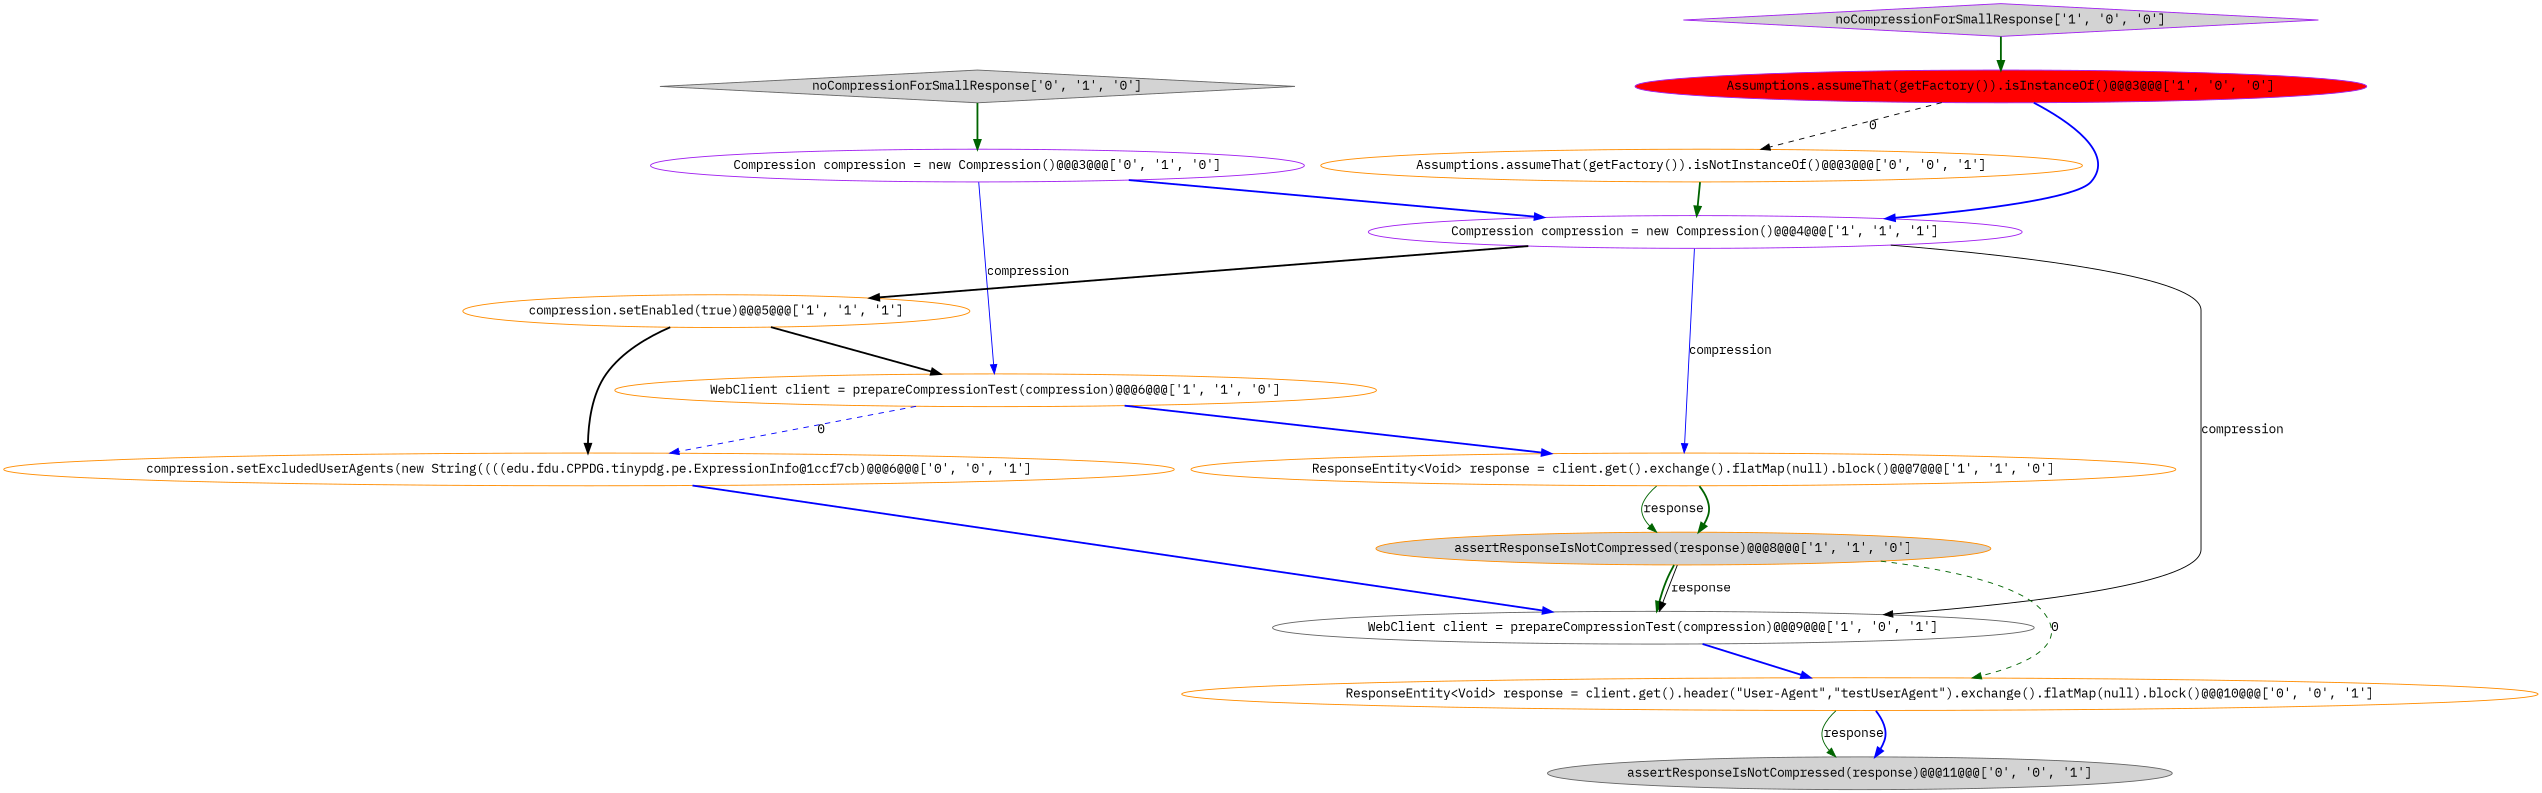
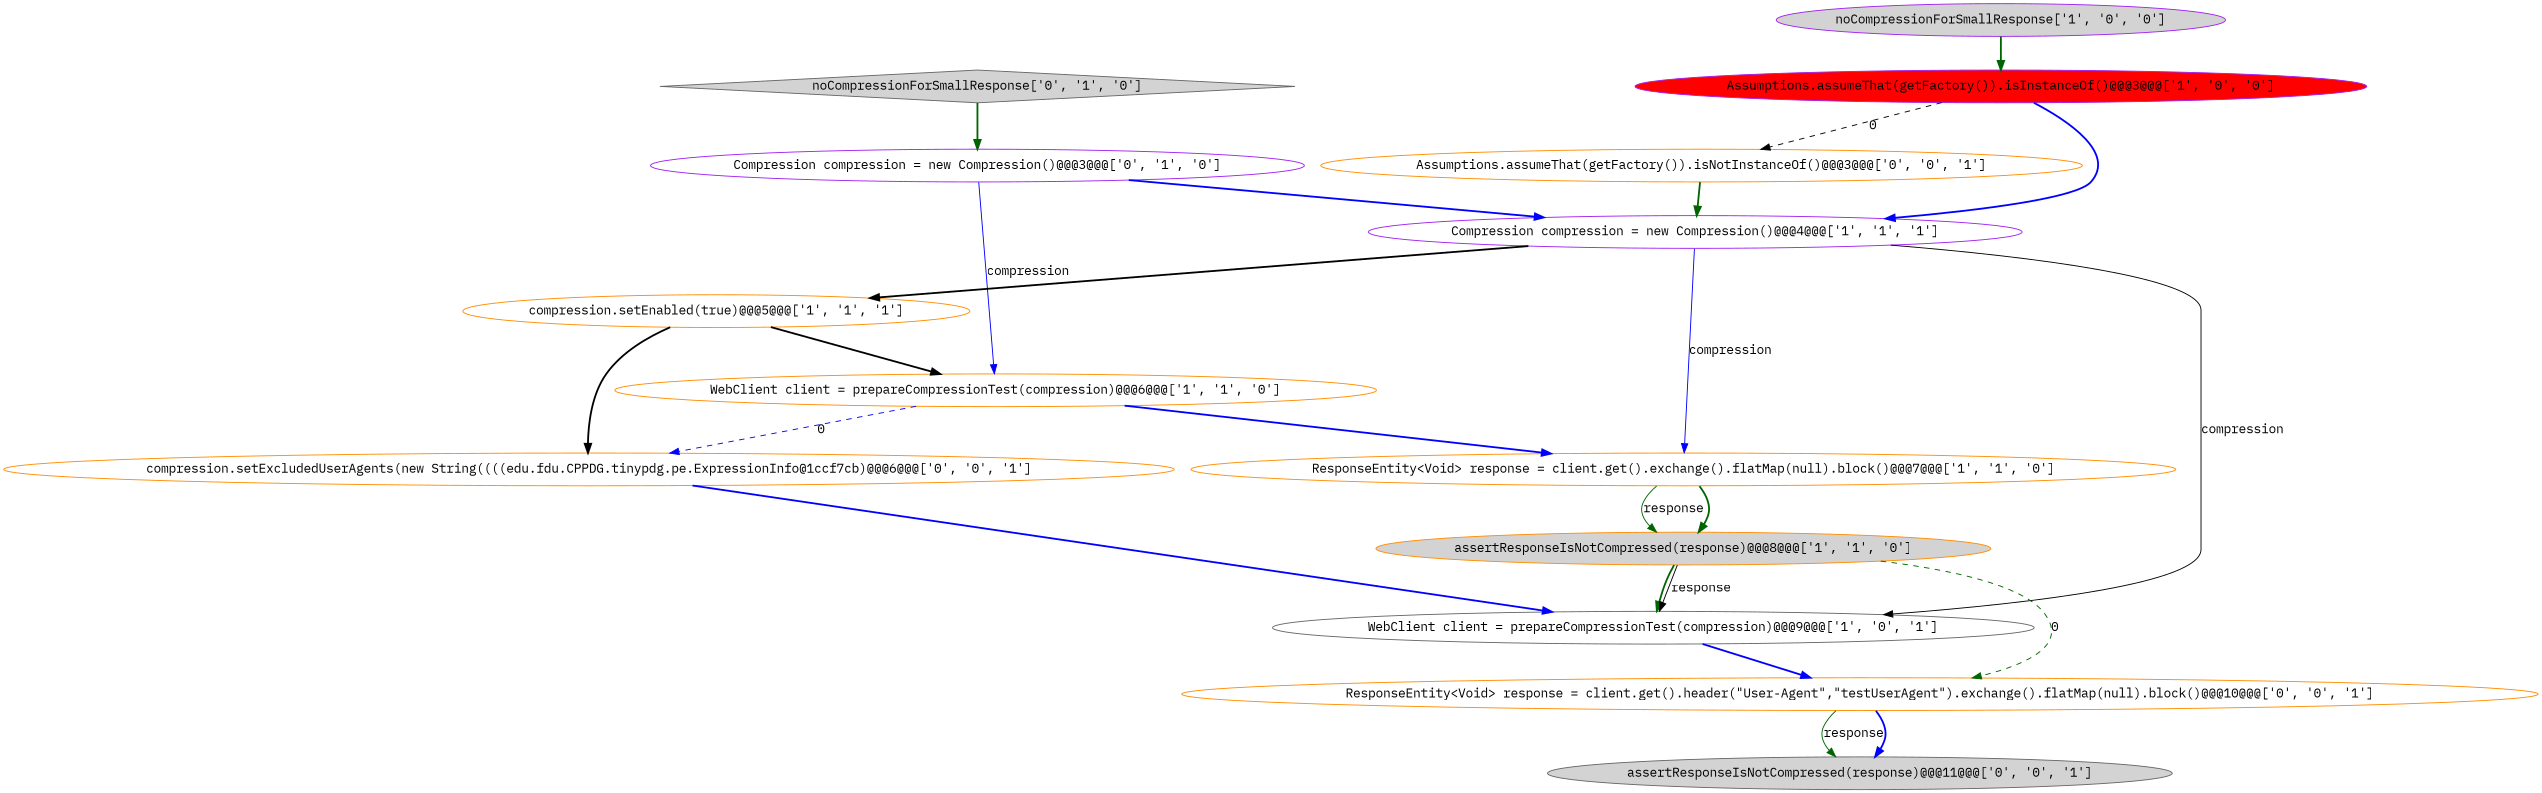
(2001, 20) -> (2001, 20)
